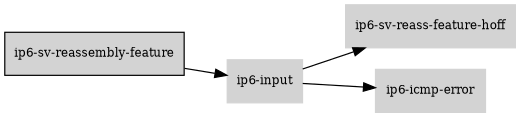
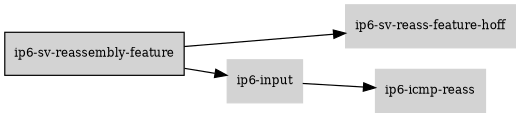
(328, 60) -> (259, 40)
(430, 91) -> (430, 91)
